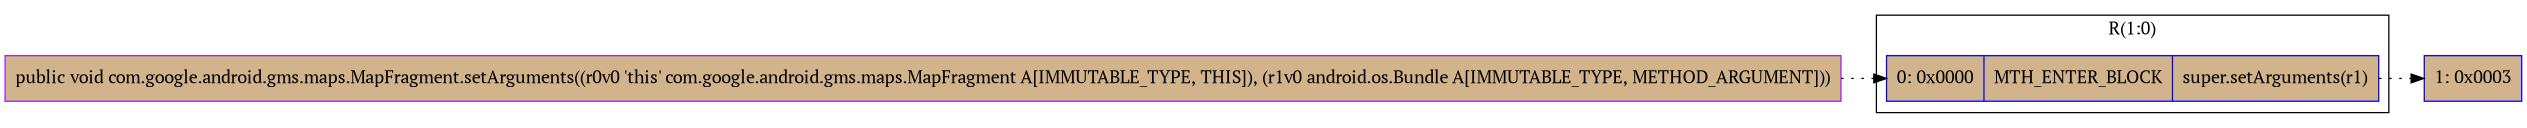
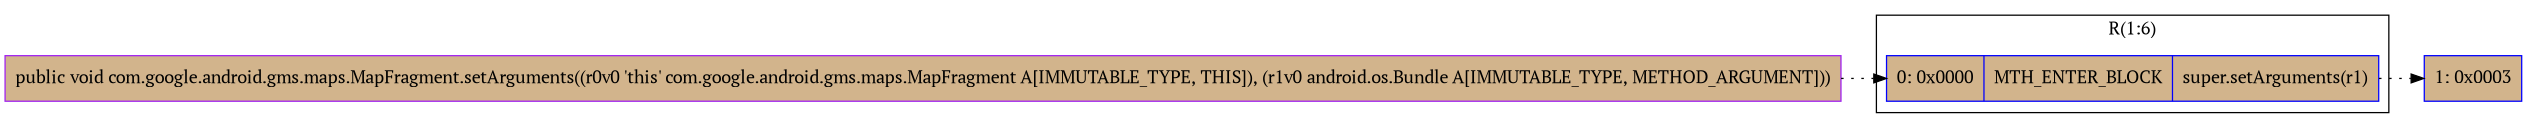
(2133, 30) -> (2133, 30)
